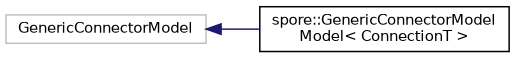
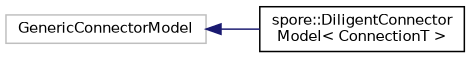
(384, 29) -> (362, 29)
